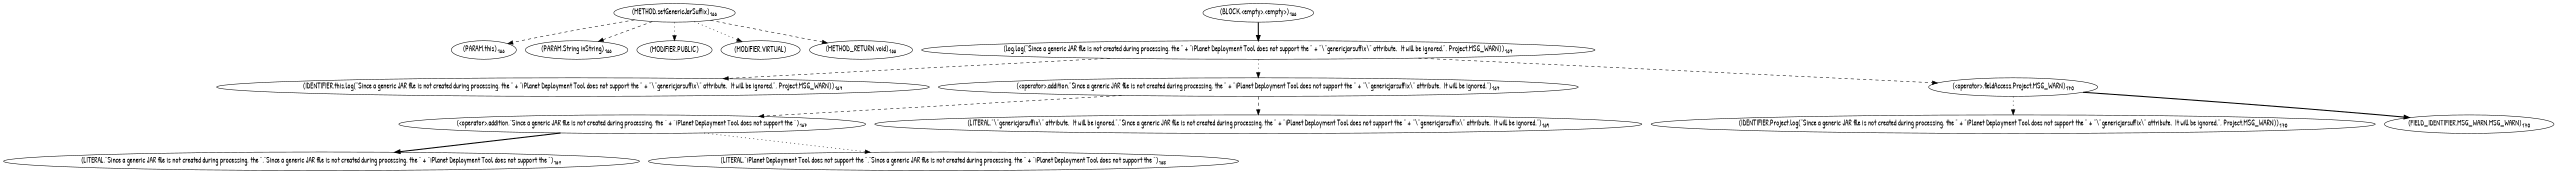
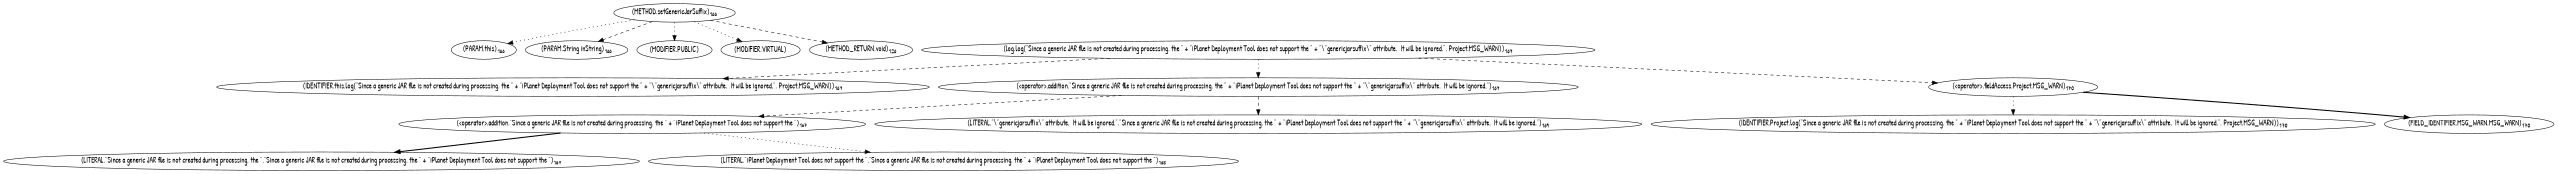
(1258, 13) -> none
(574, 31) -> (574, 31)
(893, 49) -> (893, 49)
